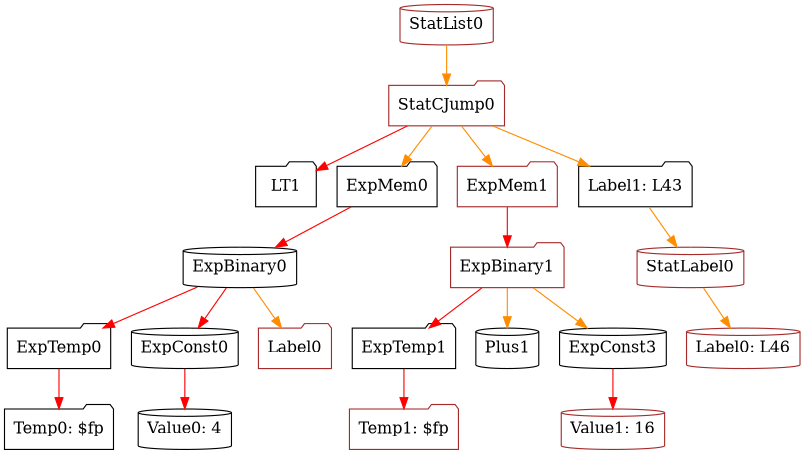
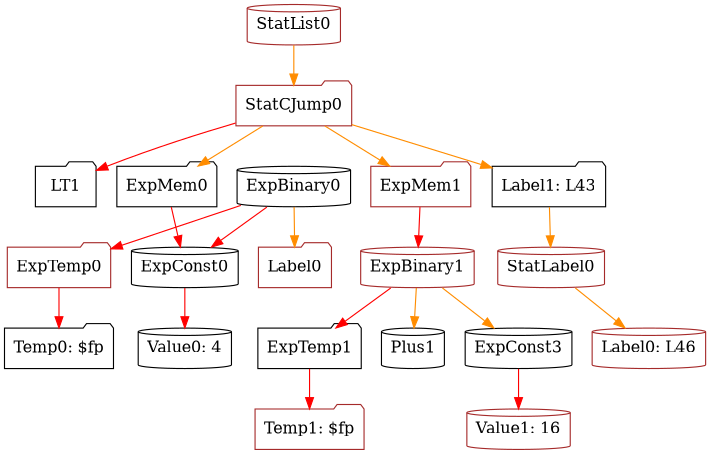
(318, 224) -> (174, 220)
(507, 267) -> (417, 267)
(59, 348) -> (59, 267)
